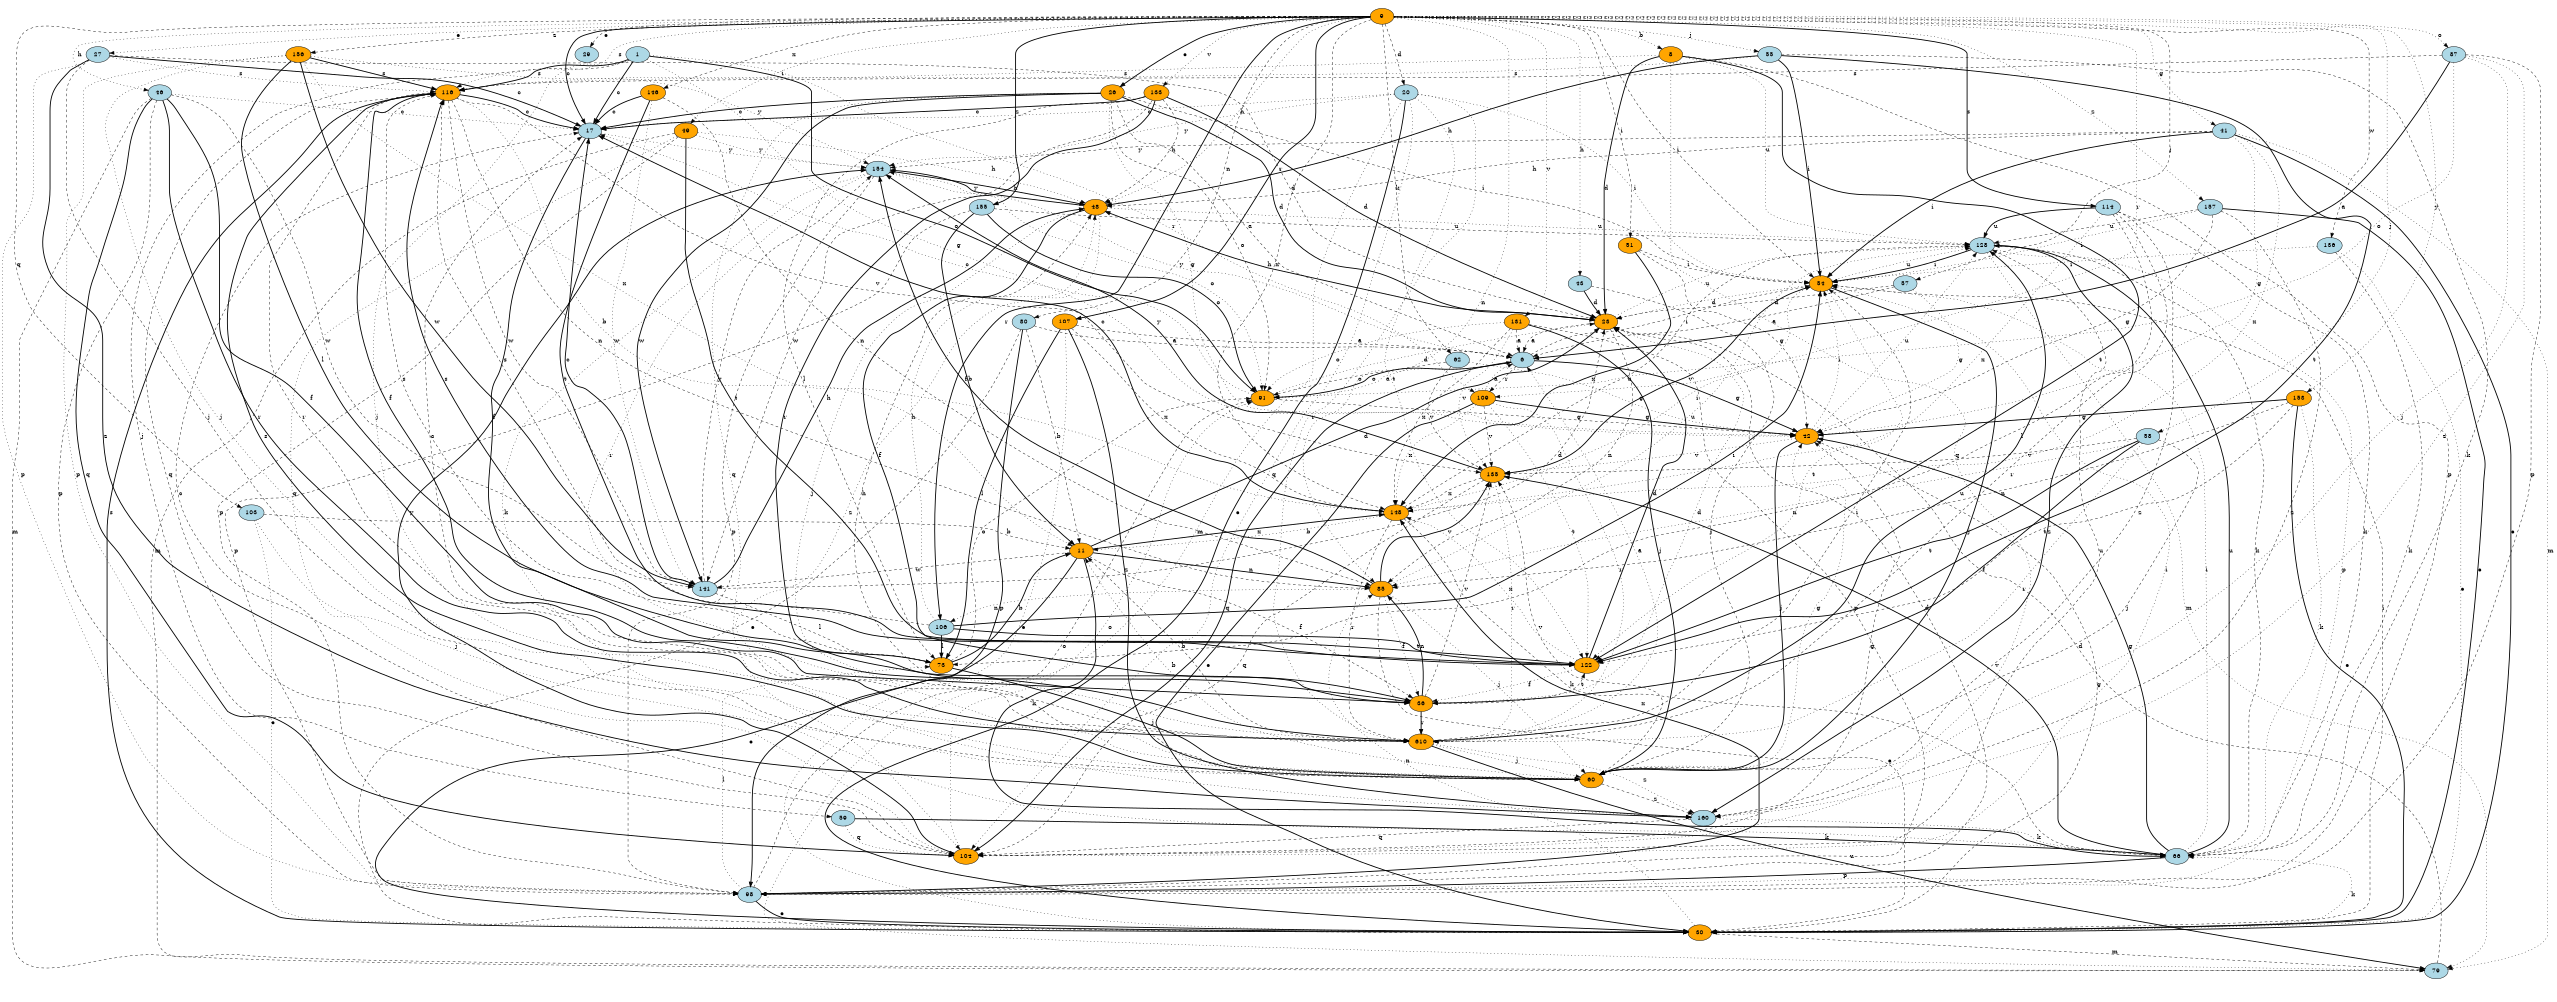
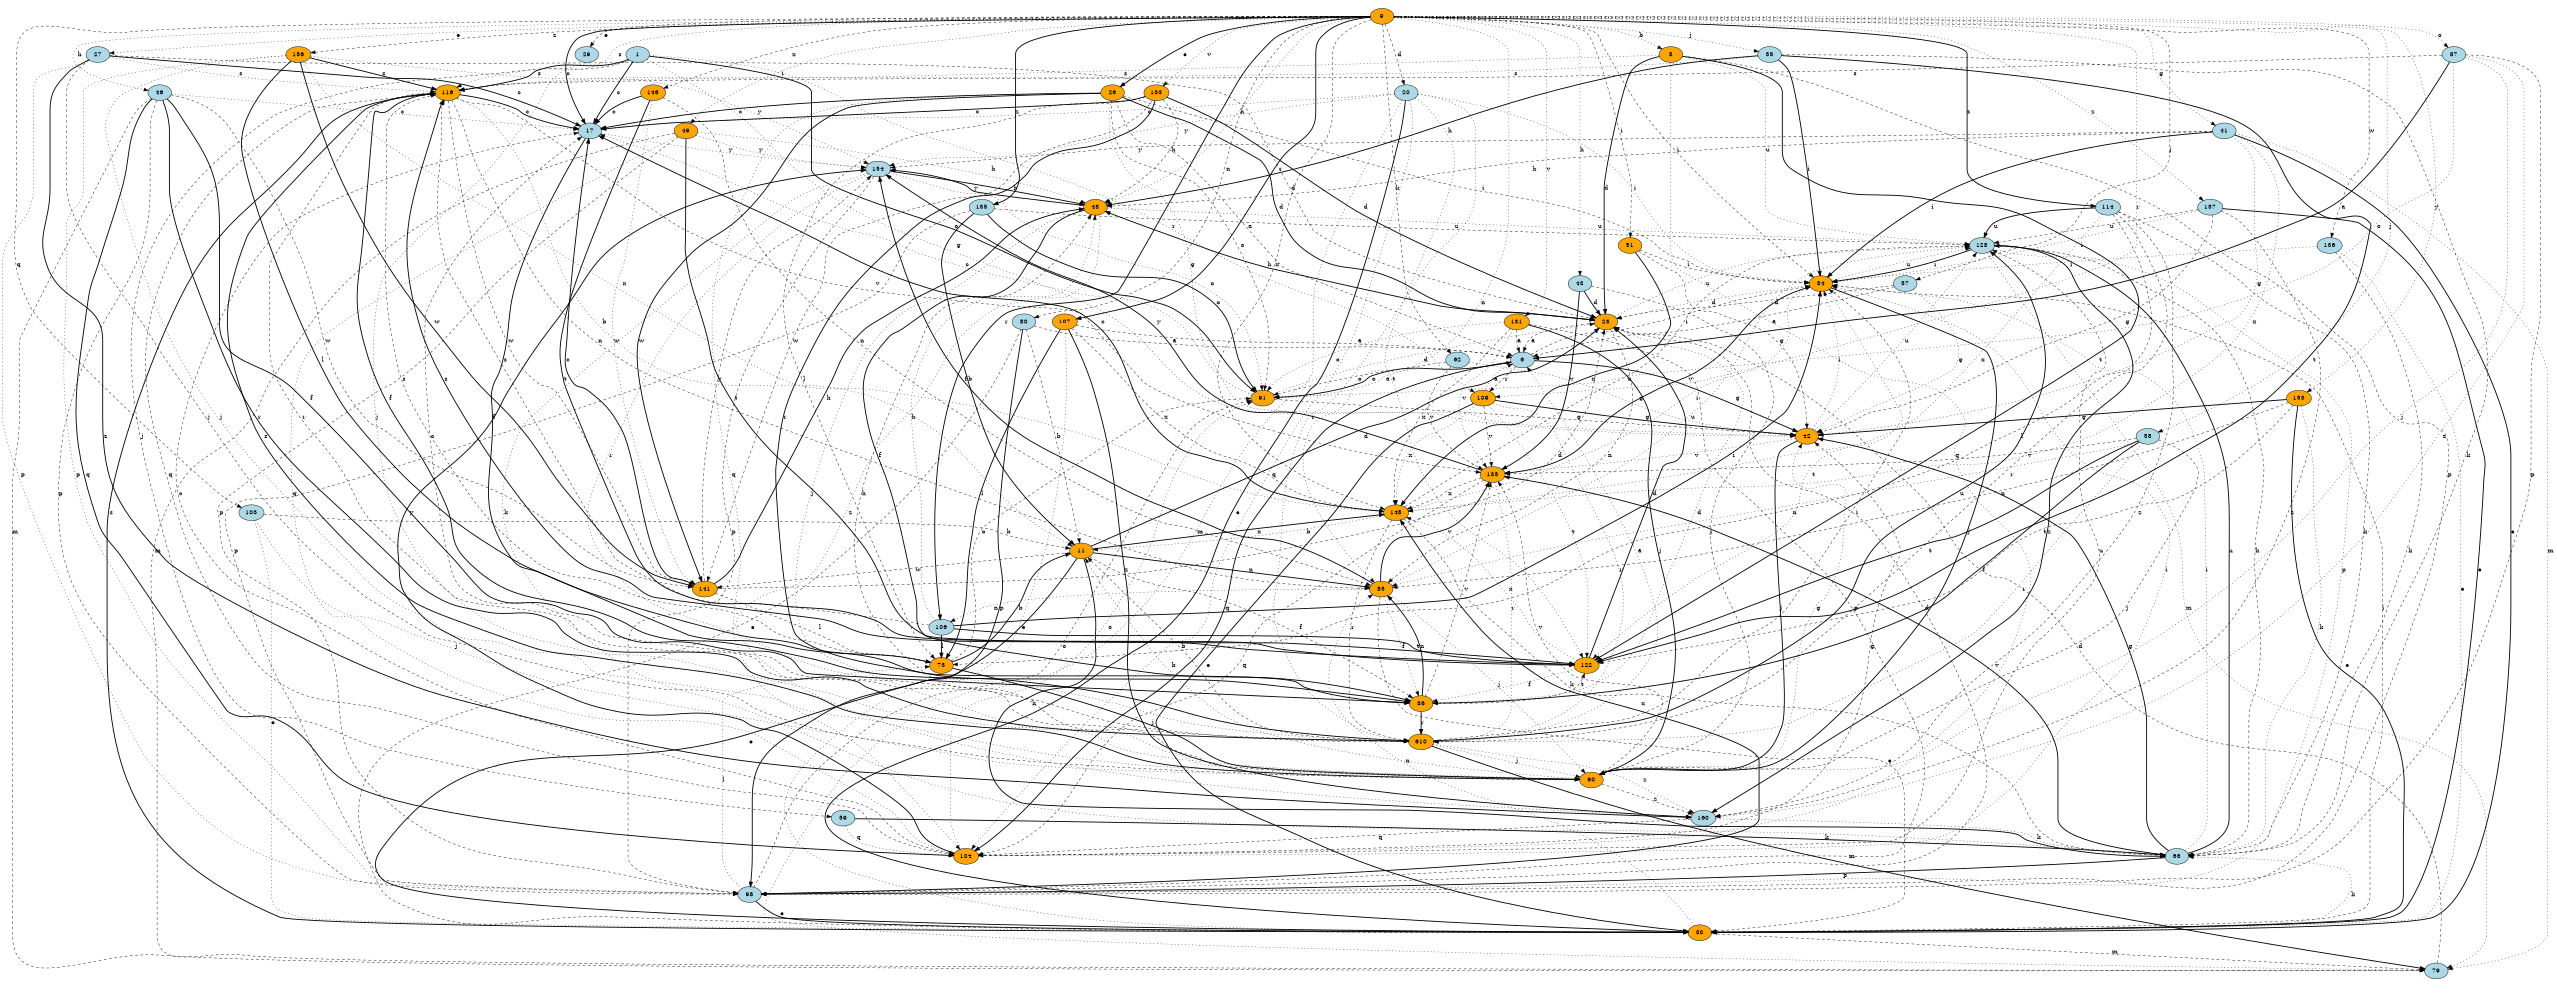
(1216, 273) -> none
none -> (1566, 397)
(705, 589) -> (705, 589)
(2086, 742) -> none
(1852, 856) -> (1852, 856)
